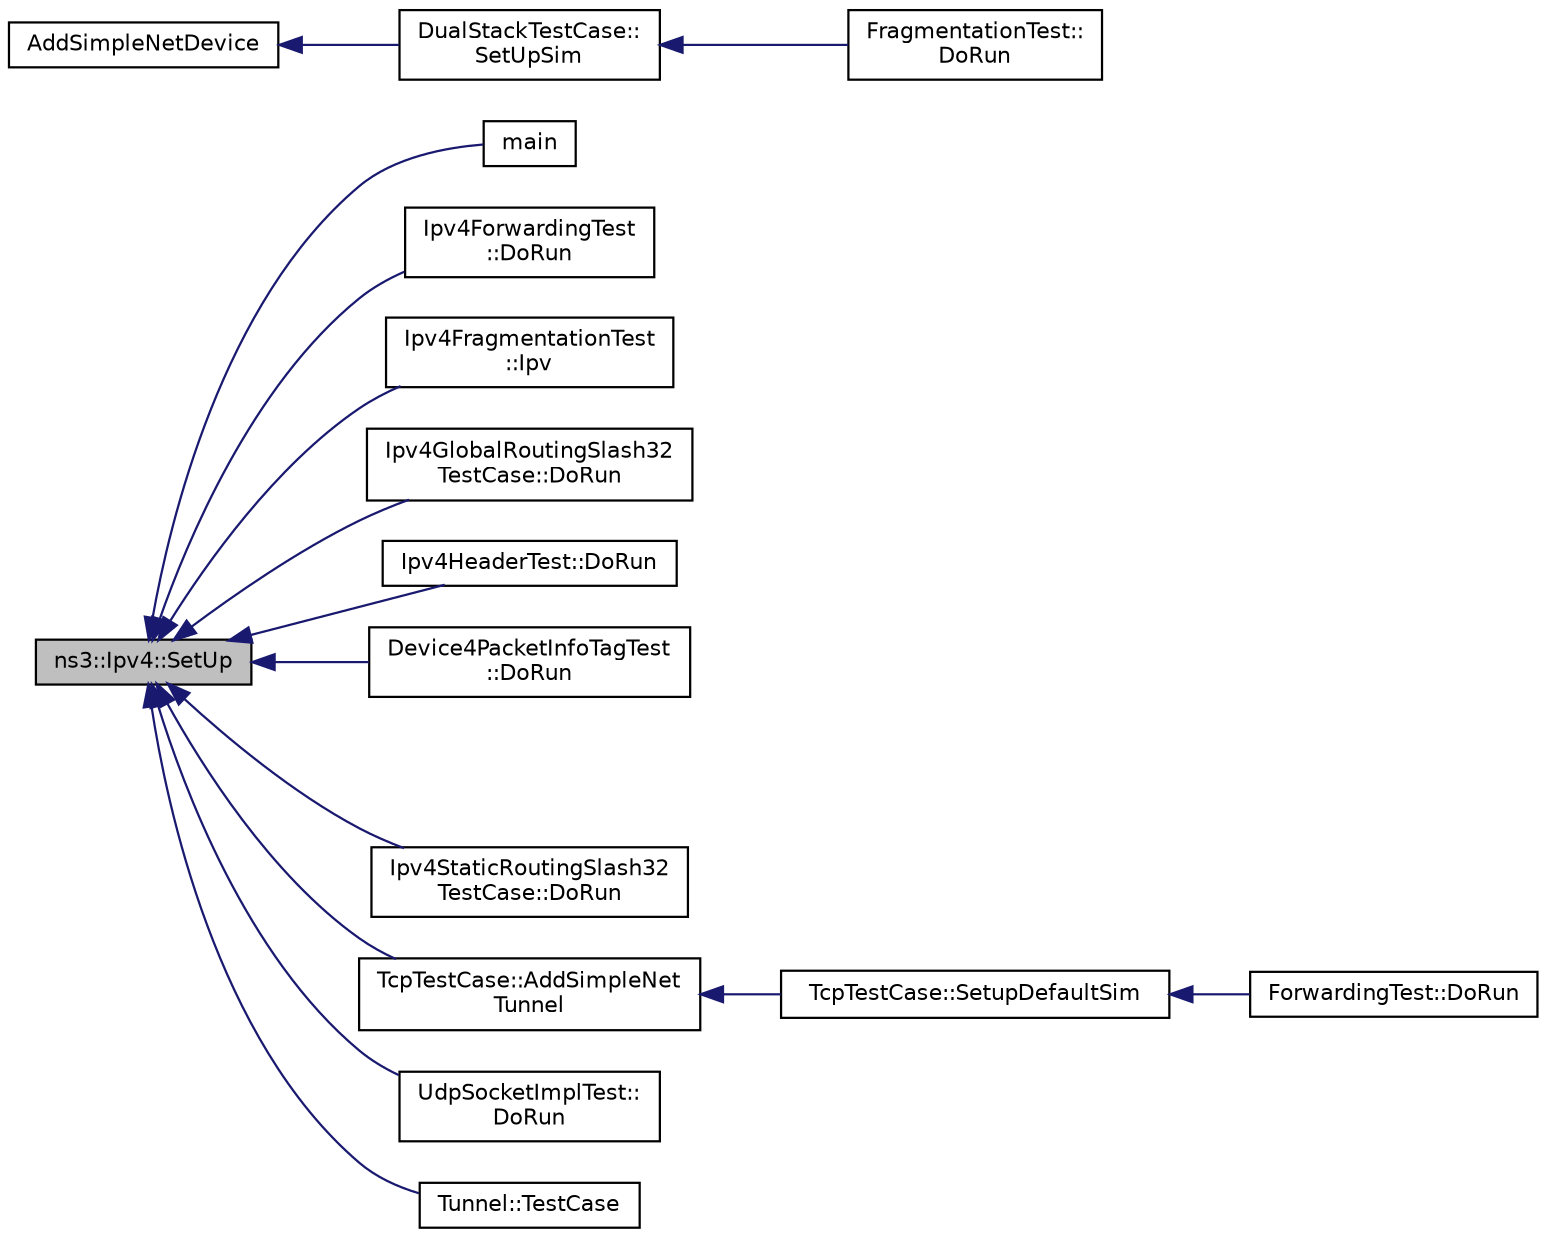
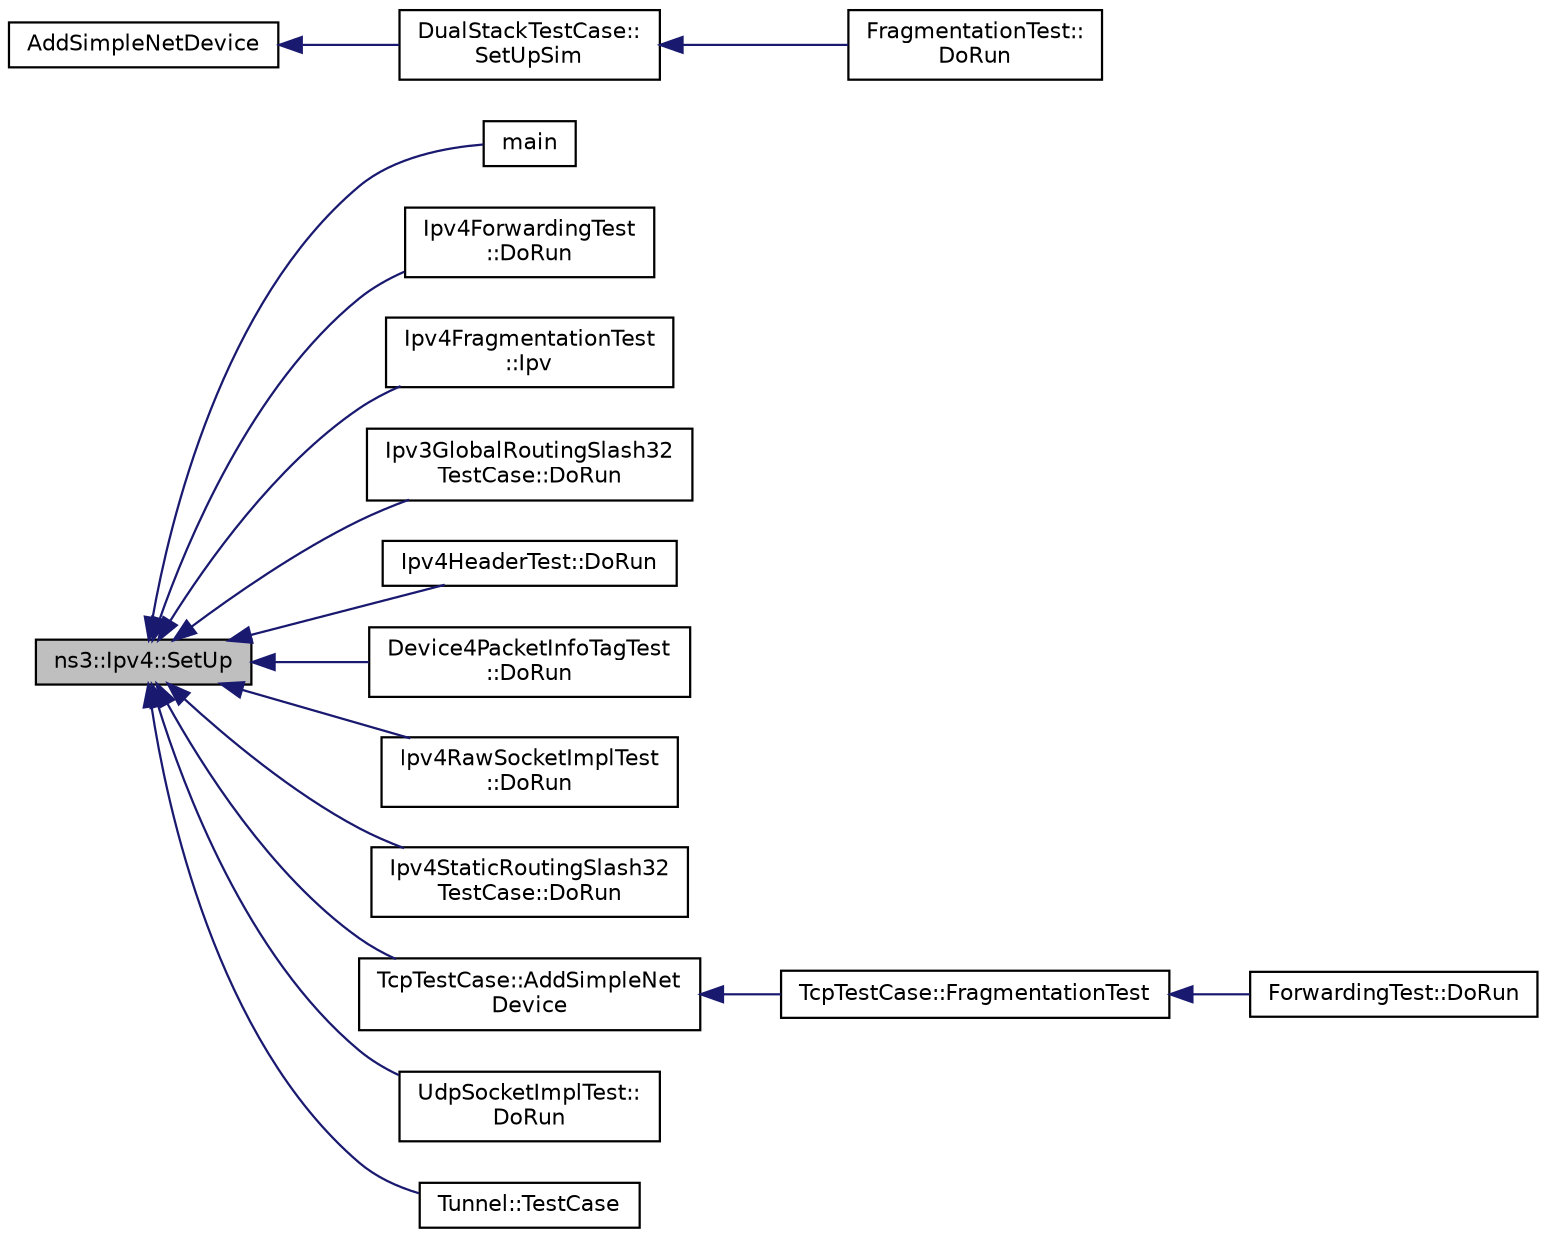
(530, 465) -> (530, 465)
none -> (530, 772)
(530, 994) -> (530, 994)
(975, 994) -> (975, 994)
